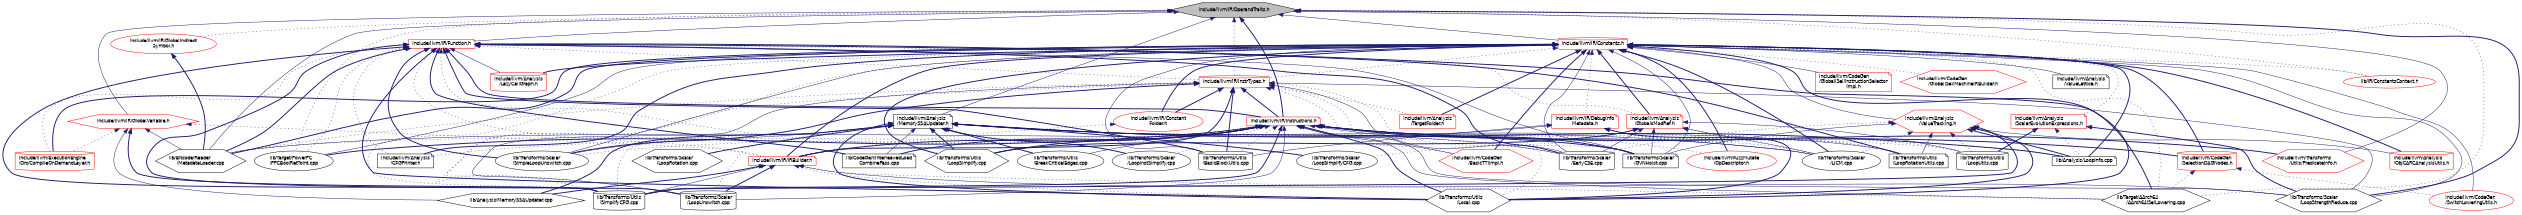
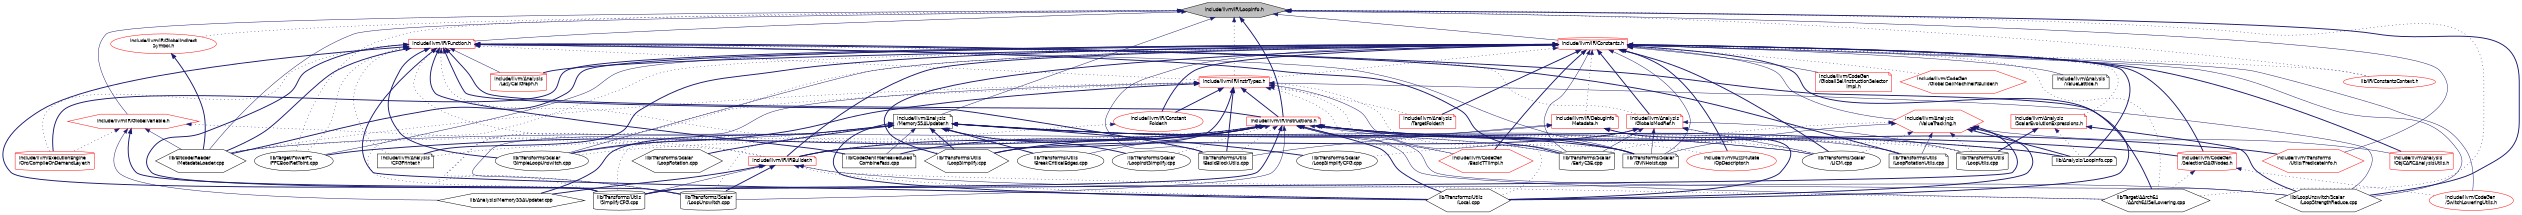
(1234, 10) -> (1234, 10)
(2328, 200) -> (2328, 200)
